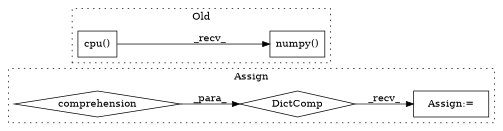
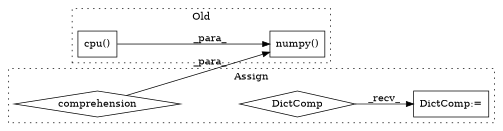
(210, 39) -> (210, 39)
(206, 104) -> (195, 75)
(451, 104) -> (451, 104)
